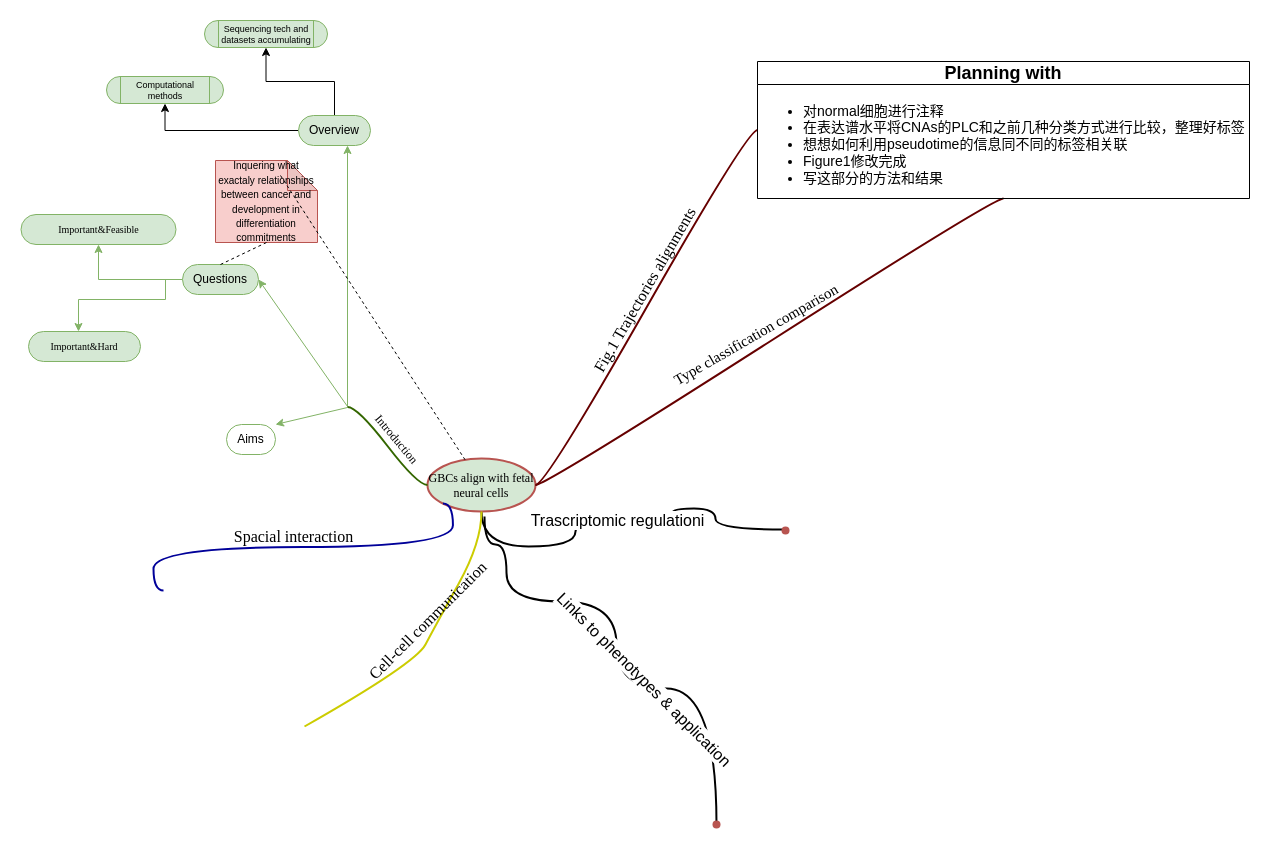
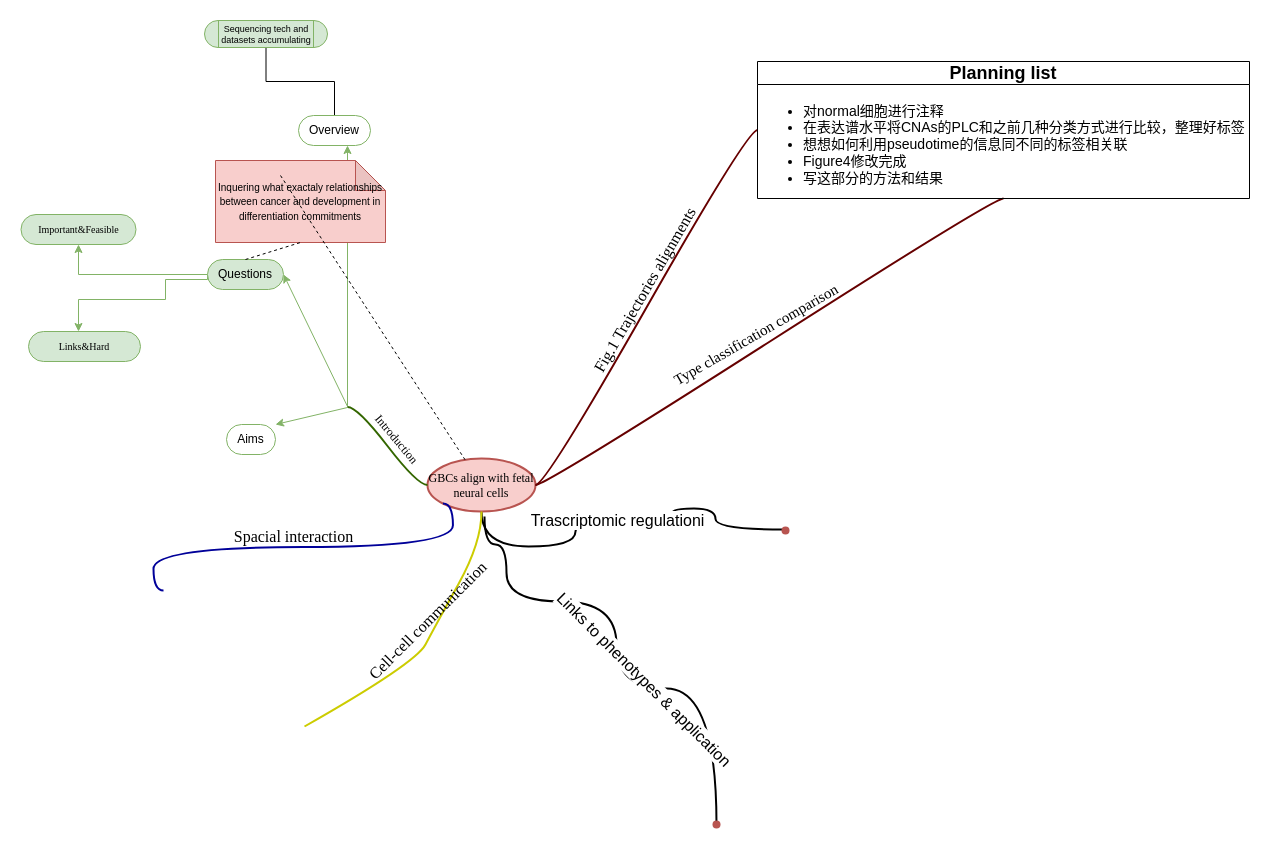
(266, 56) -> (266, 54)
(1004, 74) -> (1004, 74)
(165, 90) -> none
(222, 131) -> none
(335, 131) -> (335, 131)
(949, 145) -> (949, 145)
(267, 202) -> (301, 202)
(99, 230) -> (79, 230)
(221, 280) -> (246, 275)
(85, 347) -> (85, 347)
(482, 485) -> (482, 485)
